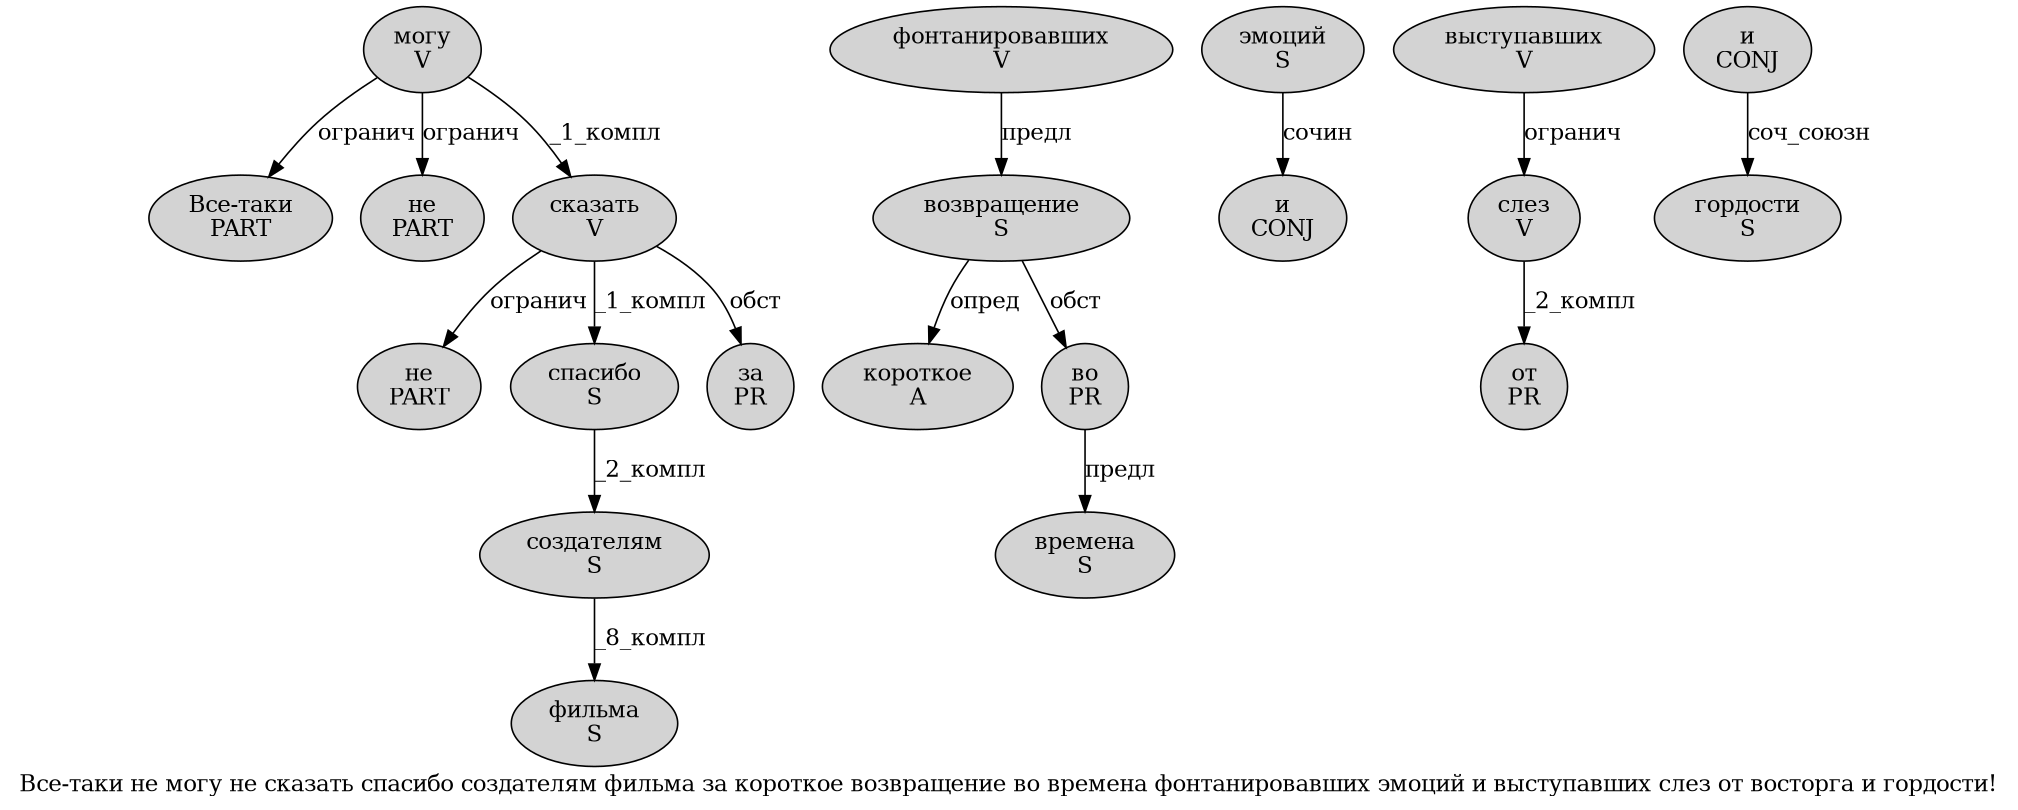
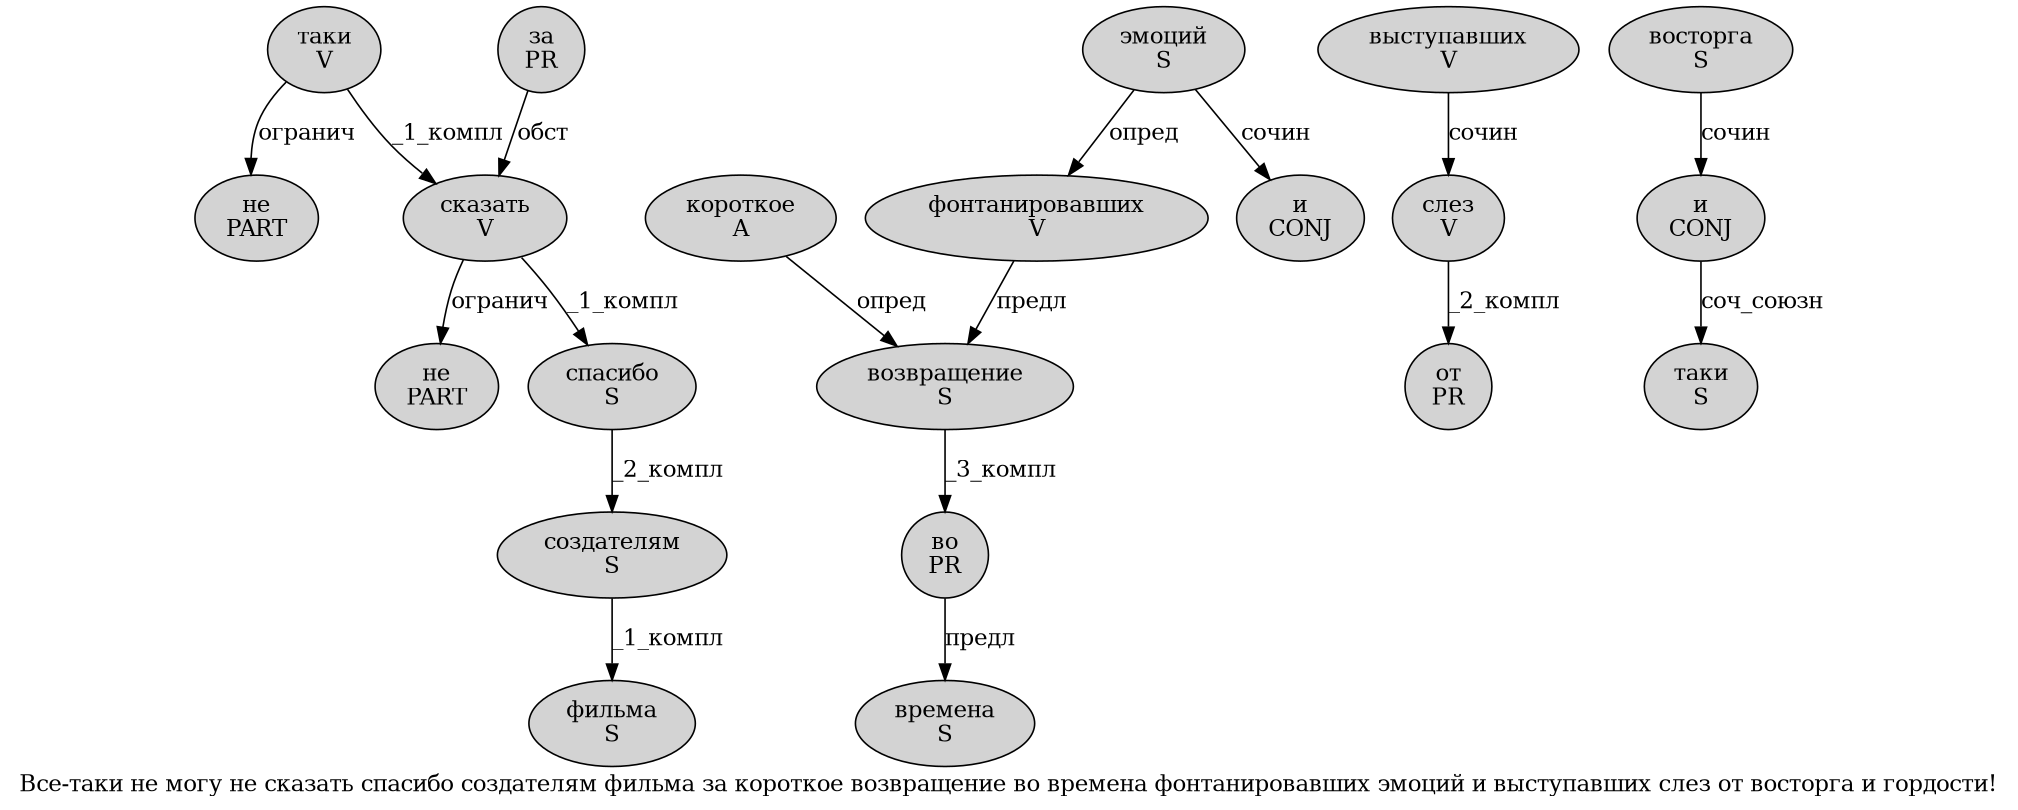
(422, 50) -> (324, 50)
none -> (1701, 50)
none -> (1106, 126)
(1573, 134) -> (1483, 134)
(241, 218) -> none
(1748, 218) -> (1701, 387)
(704, 280) -> (516, 126)
(949, 293) -> (835, 296)
(1075, 302) -> (1001, 471)
(651, 639) -> (668, 639)
